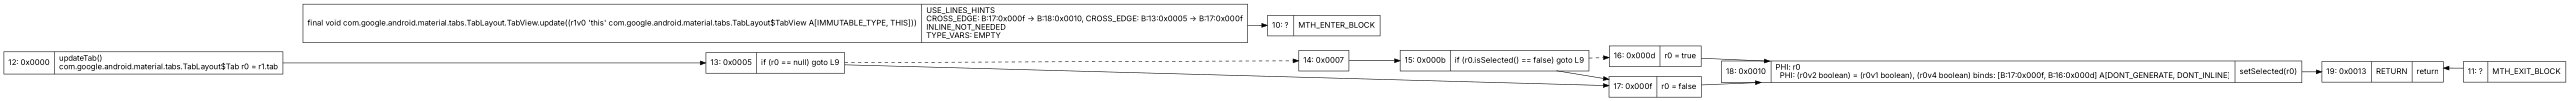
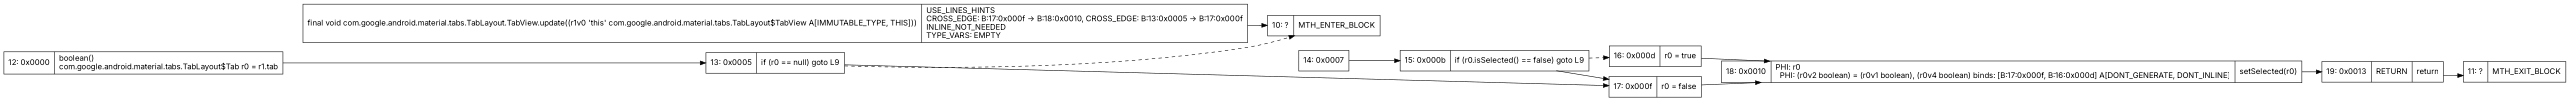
(81, 58) -> (77, 58)
(1069, 62) -> (1068, 64)
(2456, 68) -> (2451, 76)
